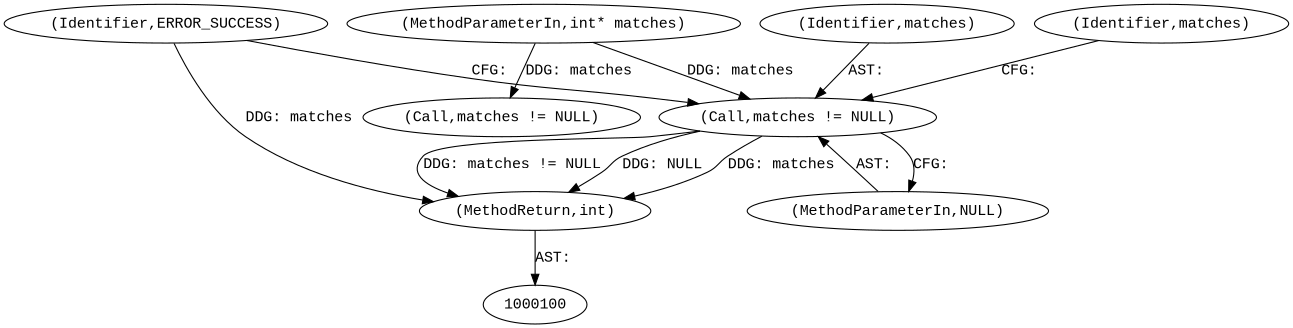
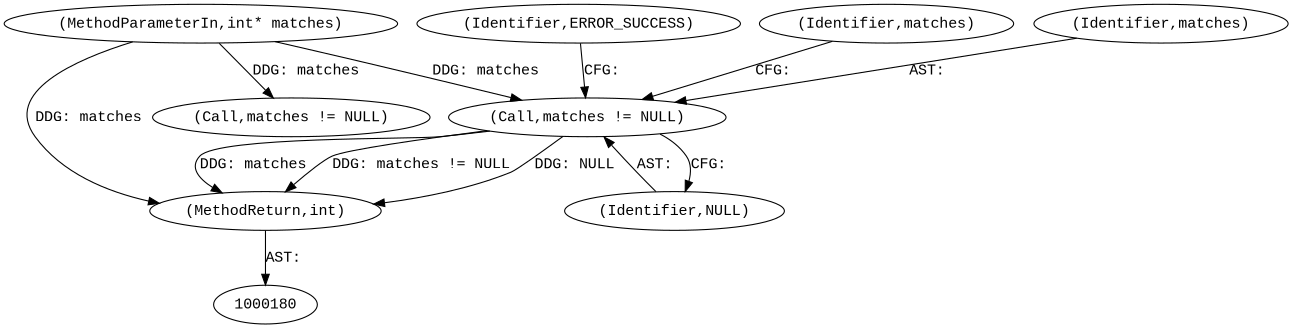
(276, 155) -> (30, 125)
(898, 211) -> (674, 211)
(535, 305) -> (265, 305)
